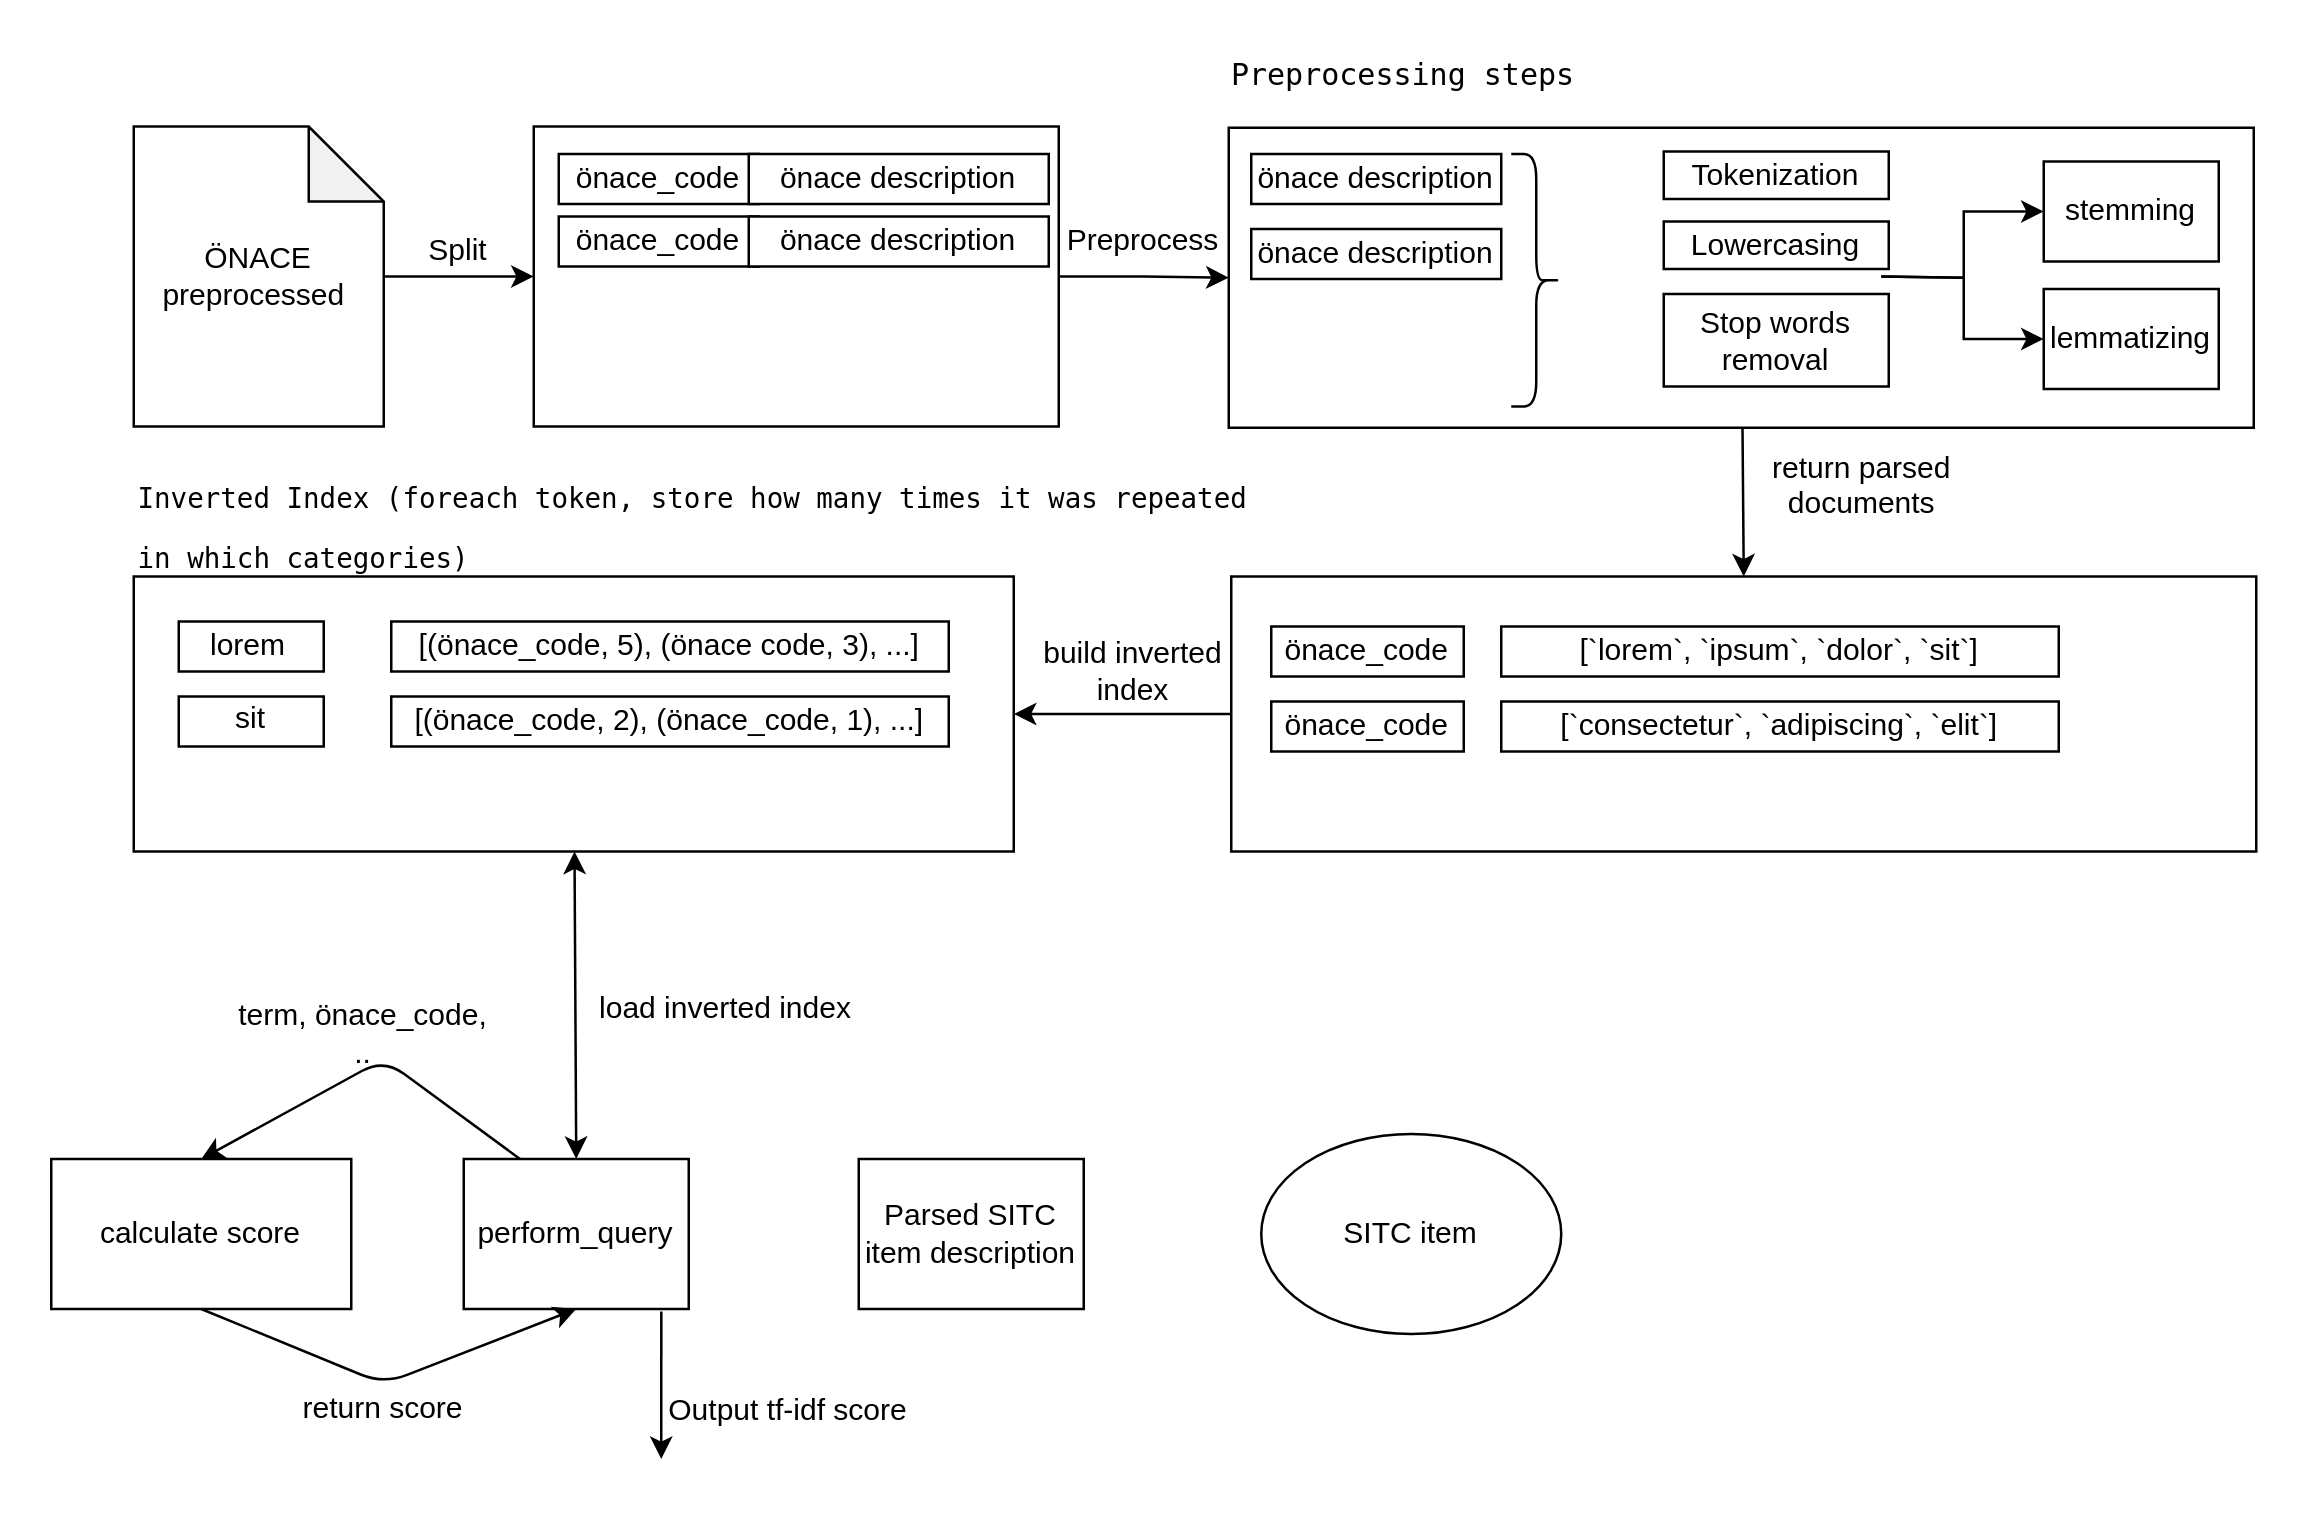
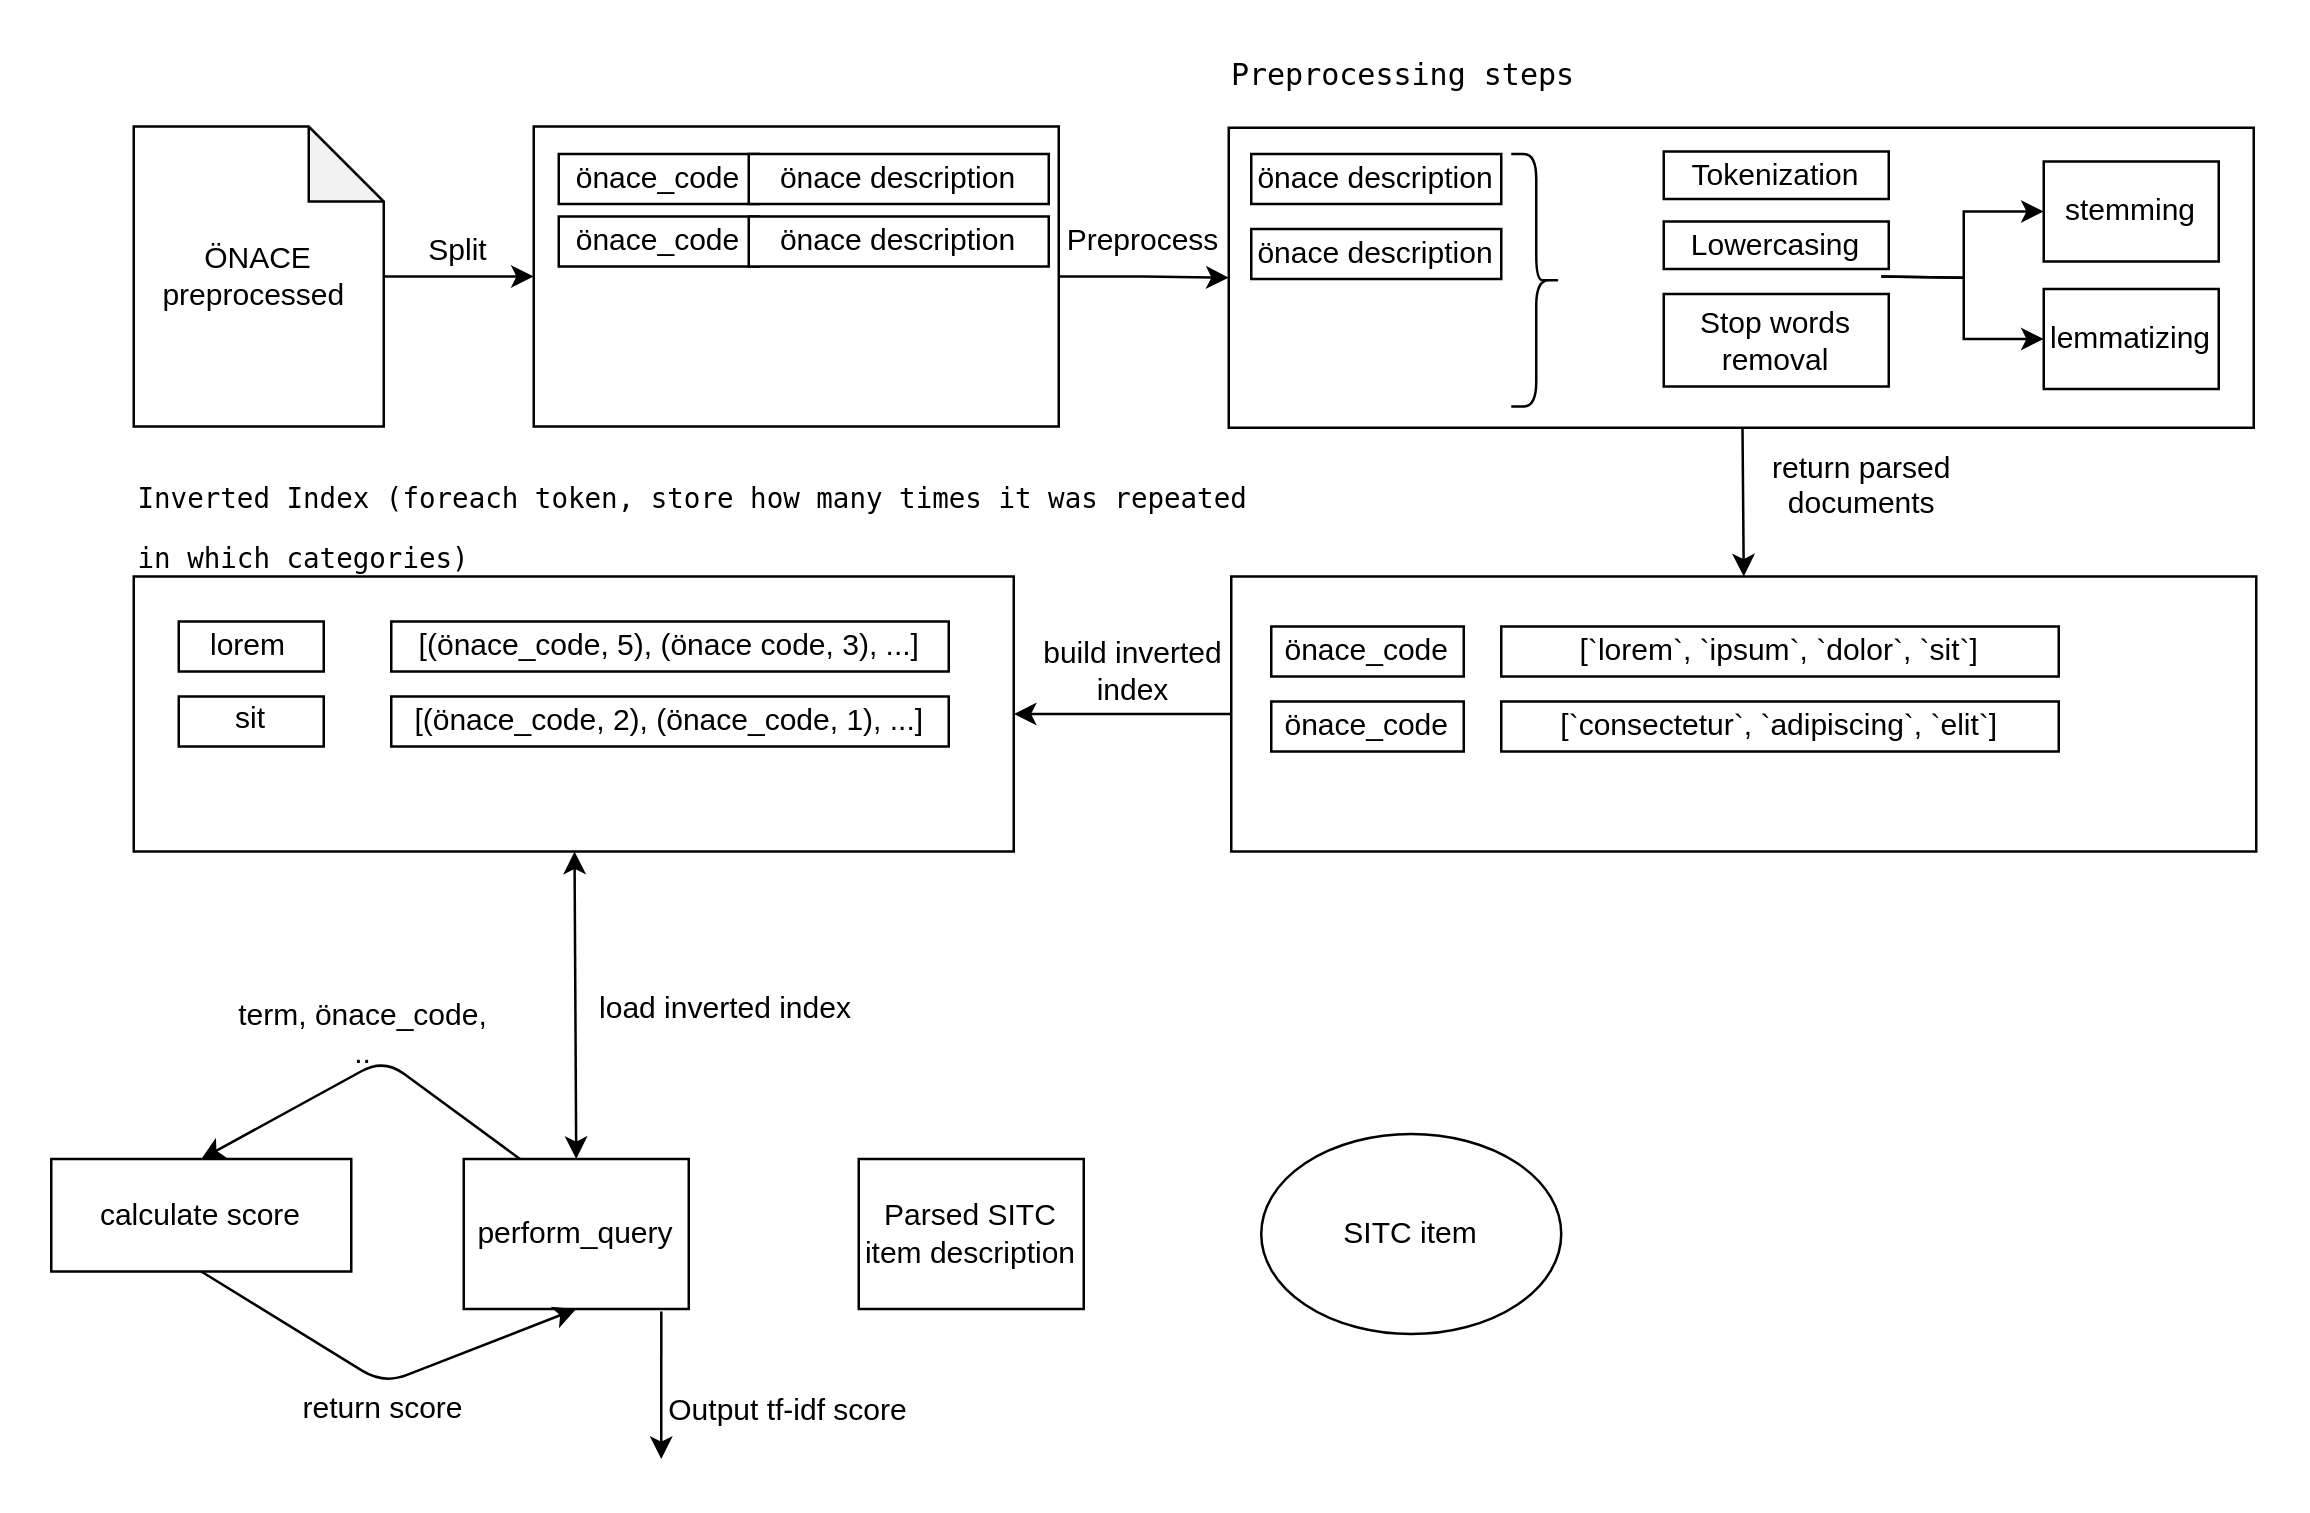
(201, 1234) -> (201, 1215)
